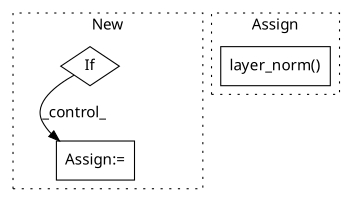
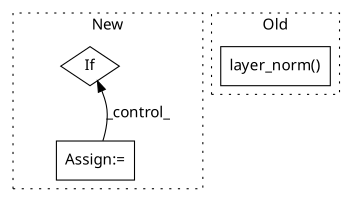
(276, 25) -> (276, 25)
(45, 100) -> (107, 116)
